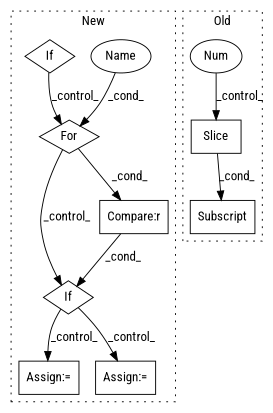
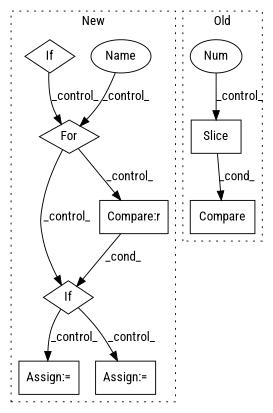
(127, 97) -> (127, 97)
(130, 177) -> (130, 177)
(223, 217) -> (223, 217)
